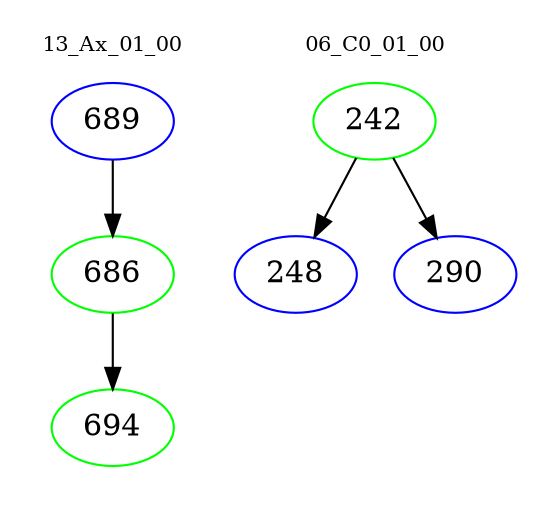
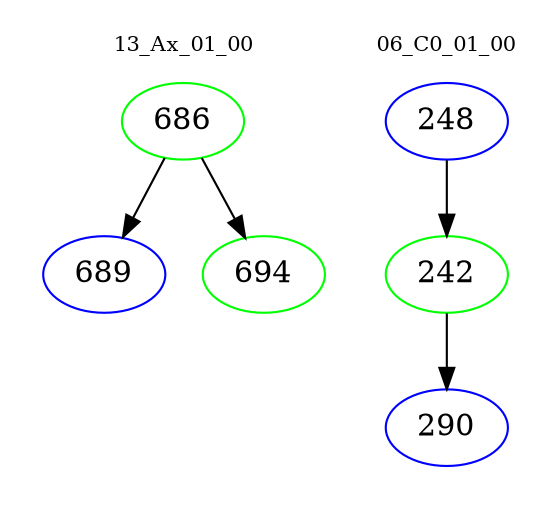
(113, 187) -> (149, 188)
(340, 188) -> (447, 187)
